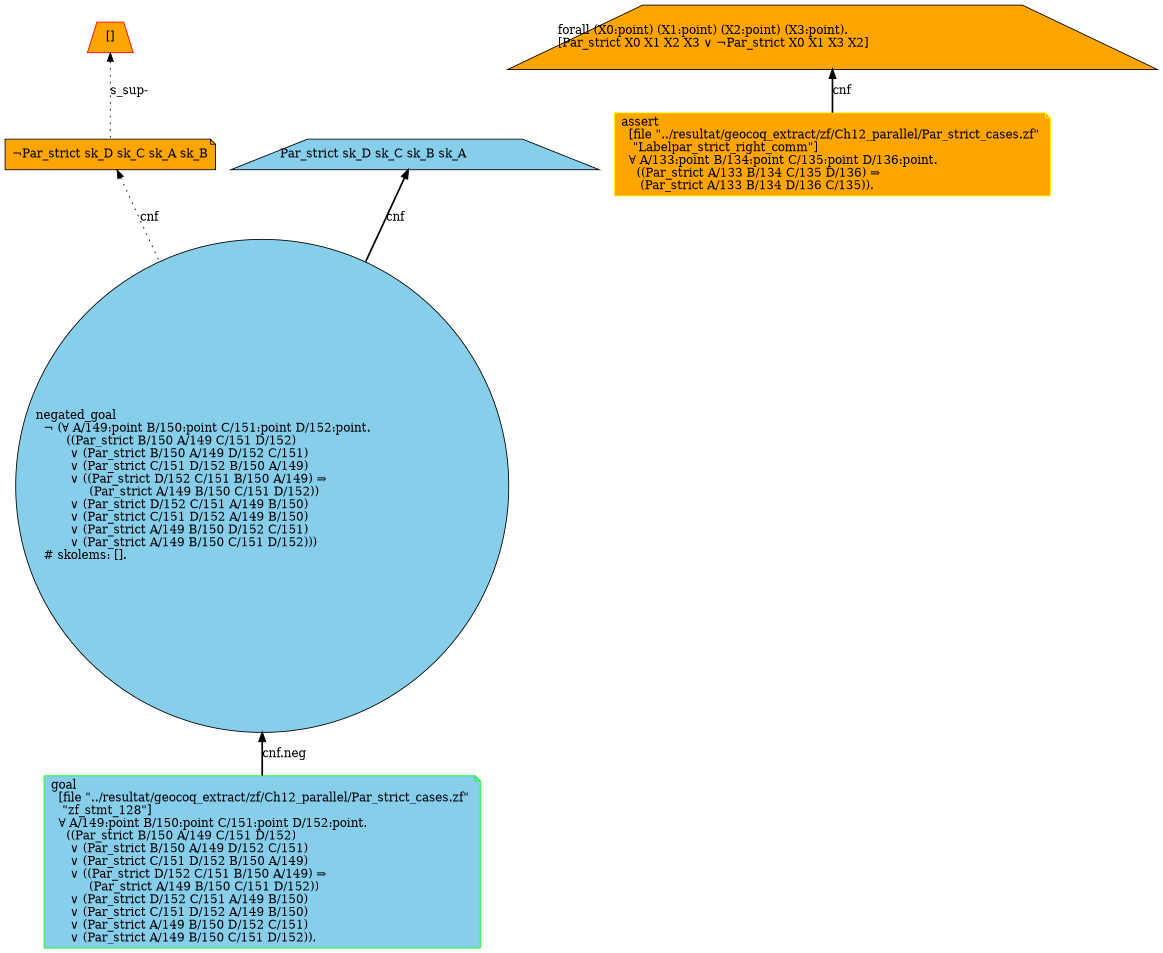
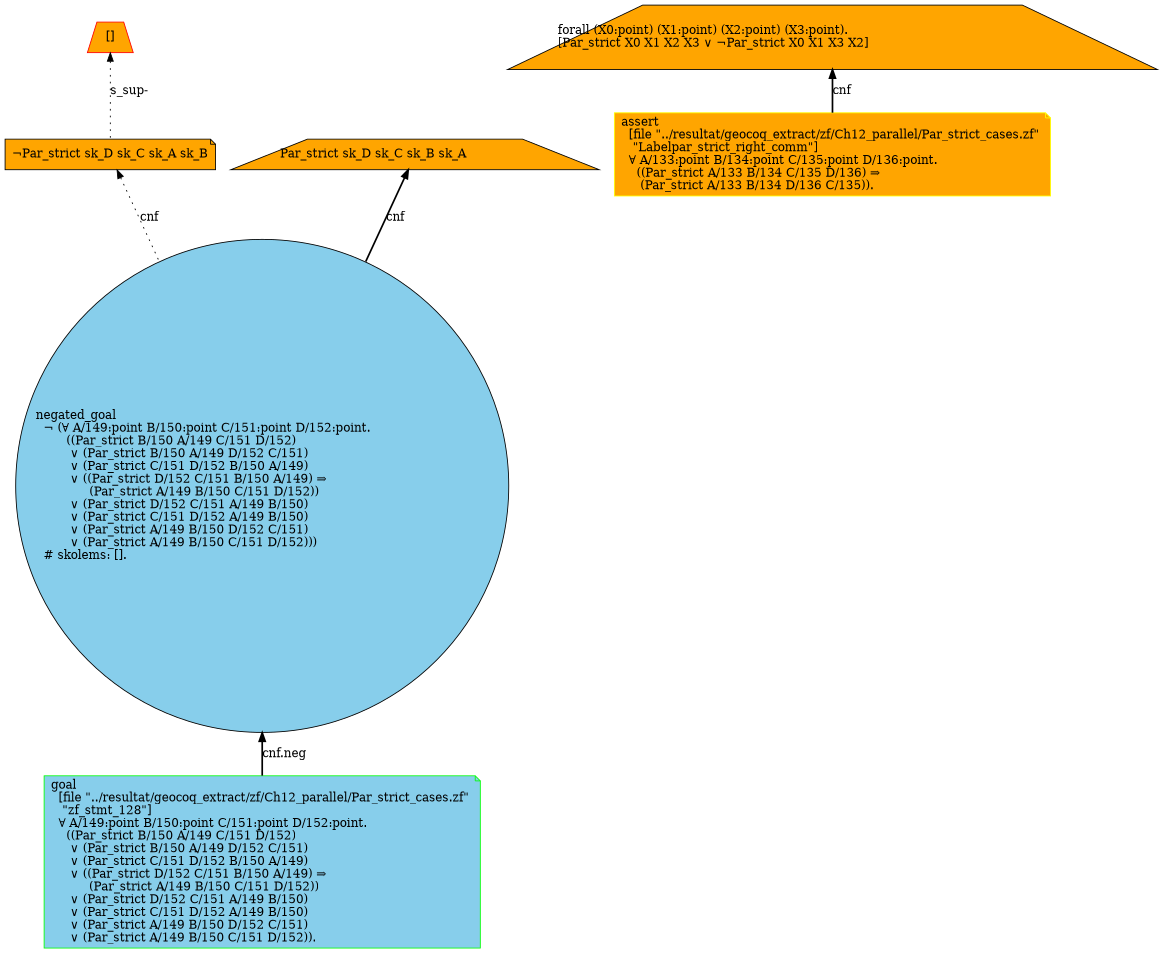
(415, 154) -> (415, 154)
